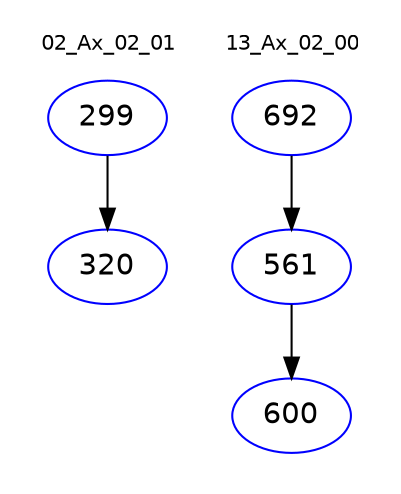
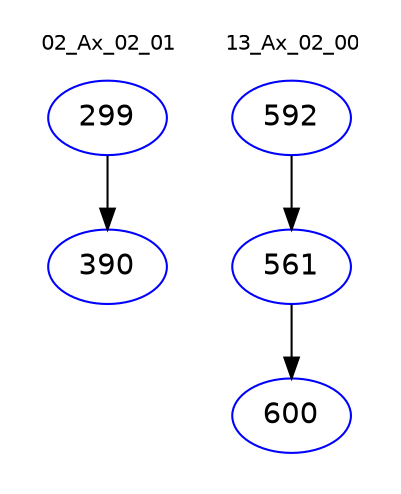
(292, 118) -> (292, 118)
(108, 267) -> (108, 267)
